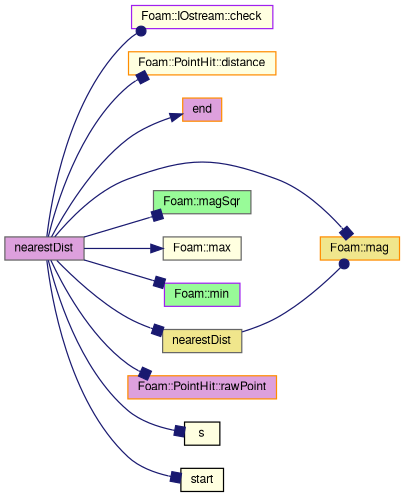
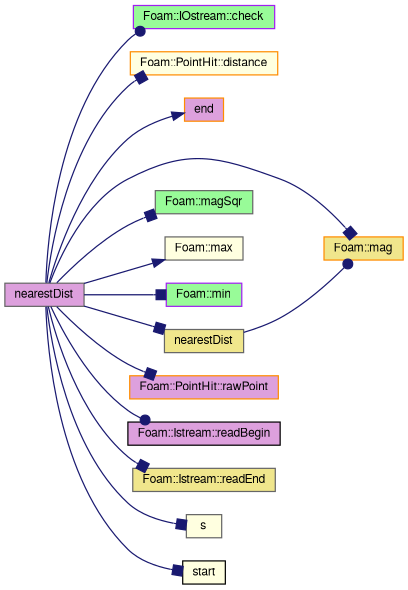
(202, 17) -> (204, 17)
(202, 434) -> (204, 526)
none -> (204, 434)
none -> (204, 480)
